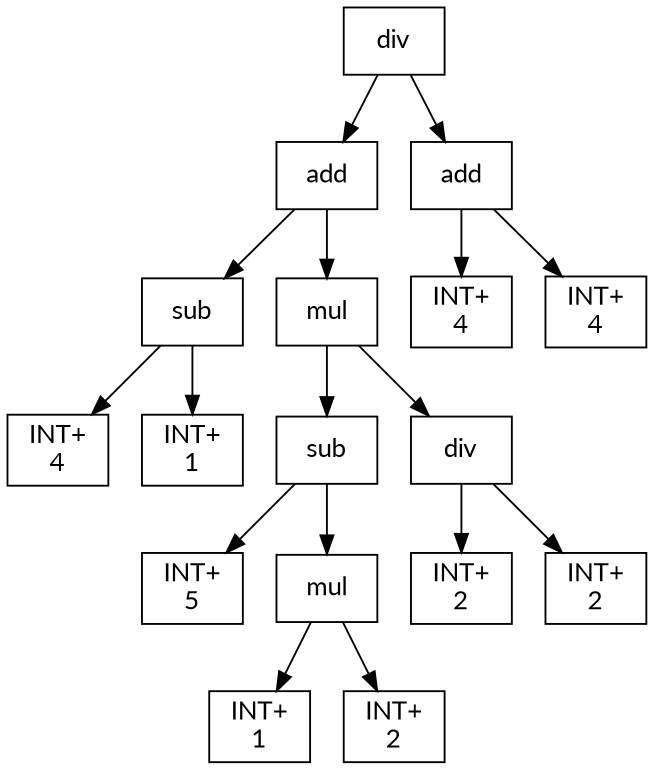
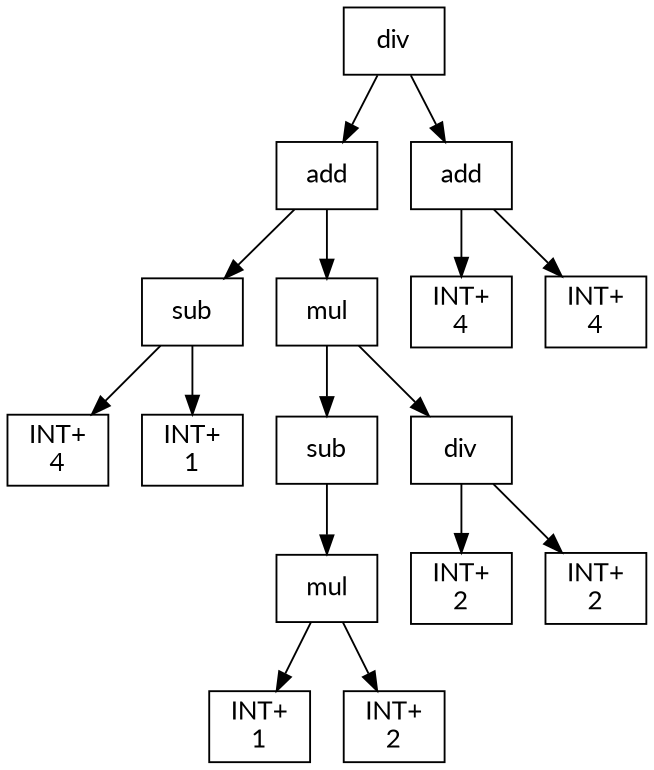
(192, 588) -> none
